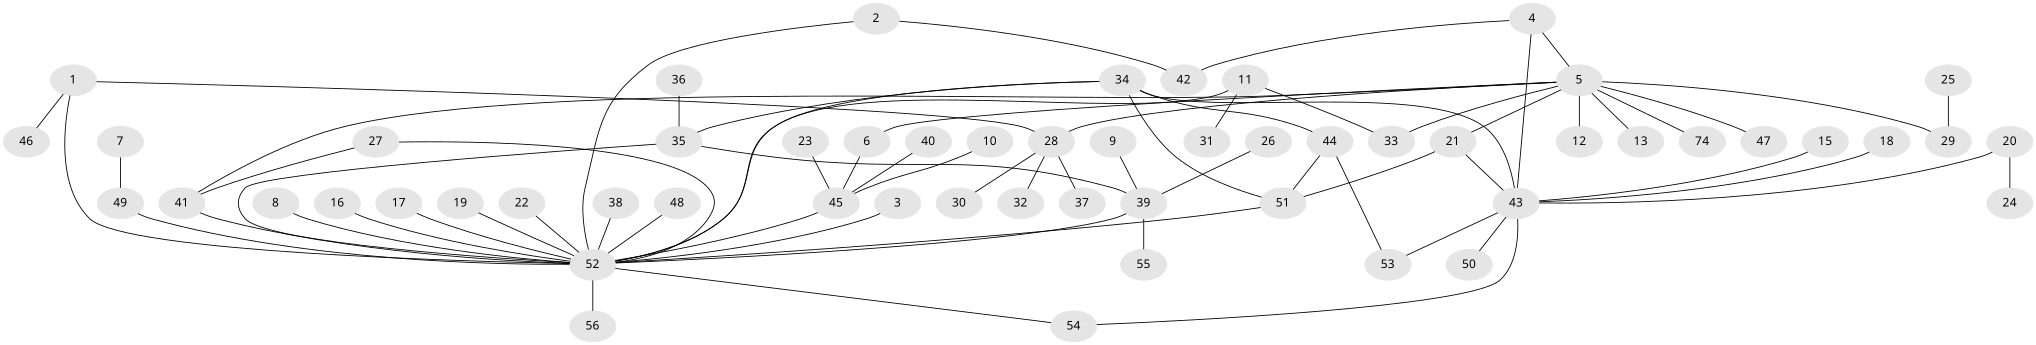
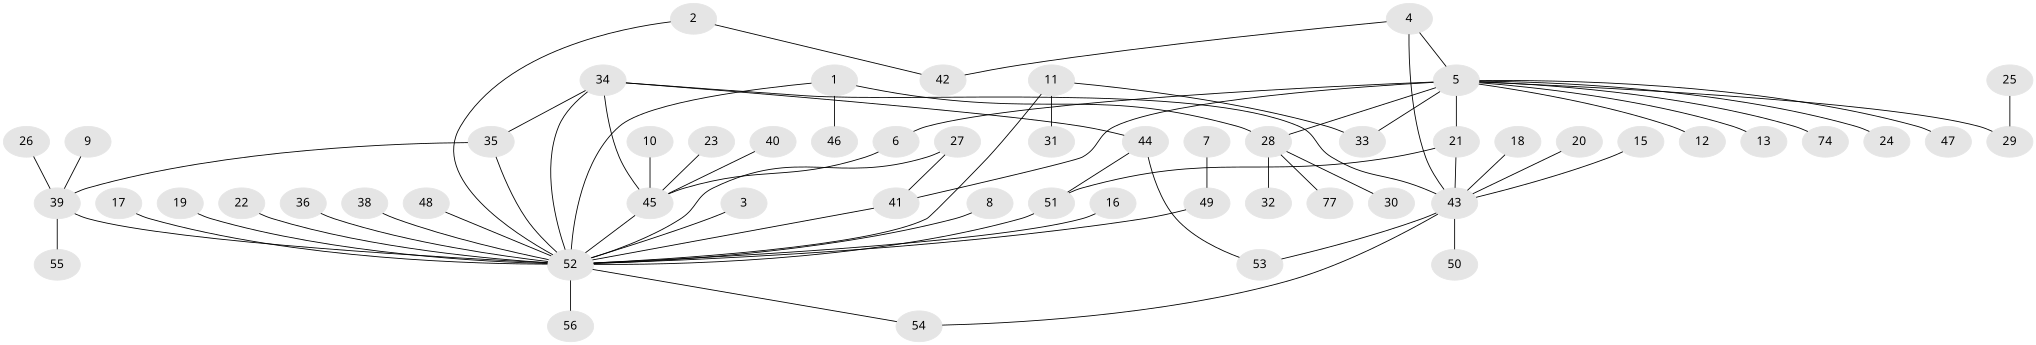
(679, 111) -> (433, 244)
(1183, 162) -> (615, 145)
(2010, 173) -> (1754, 104)
(1082, 203) -> (1330, 203)
